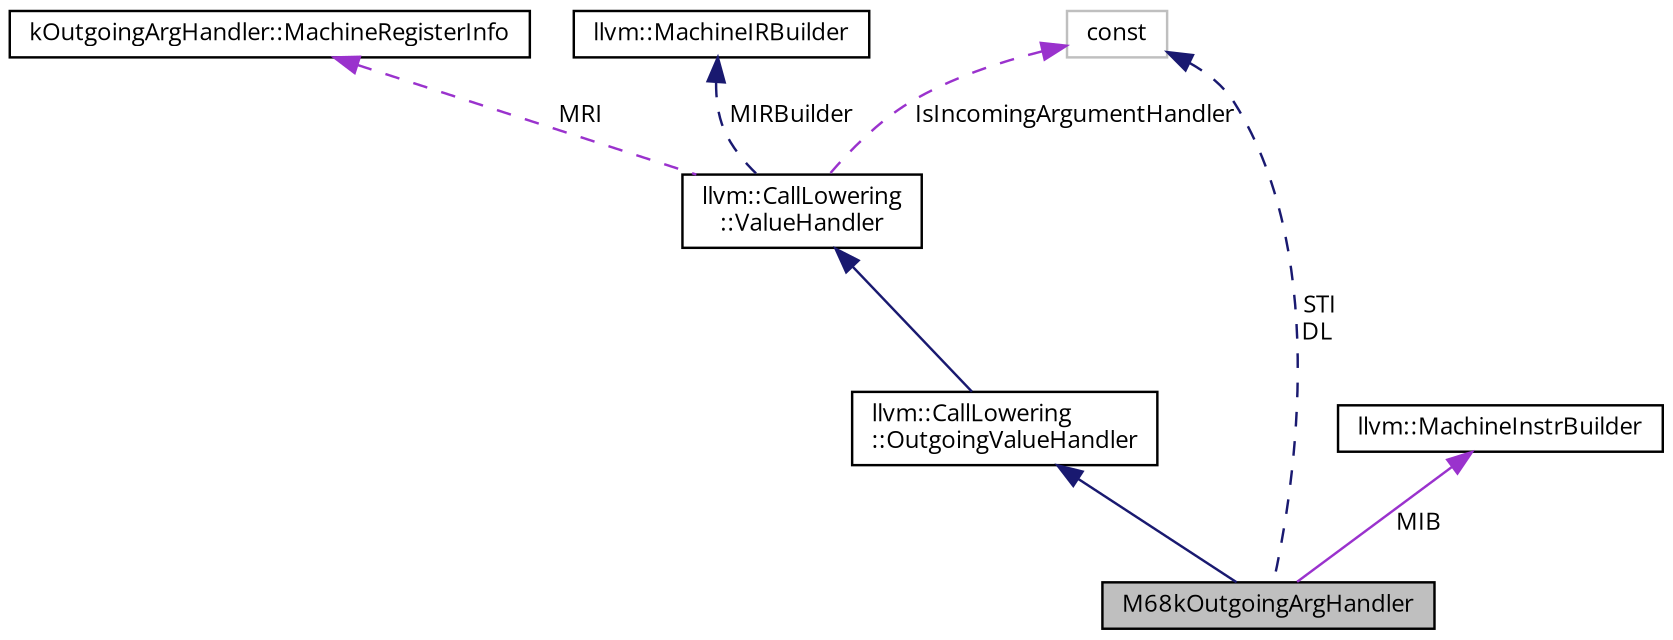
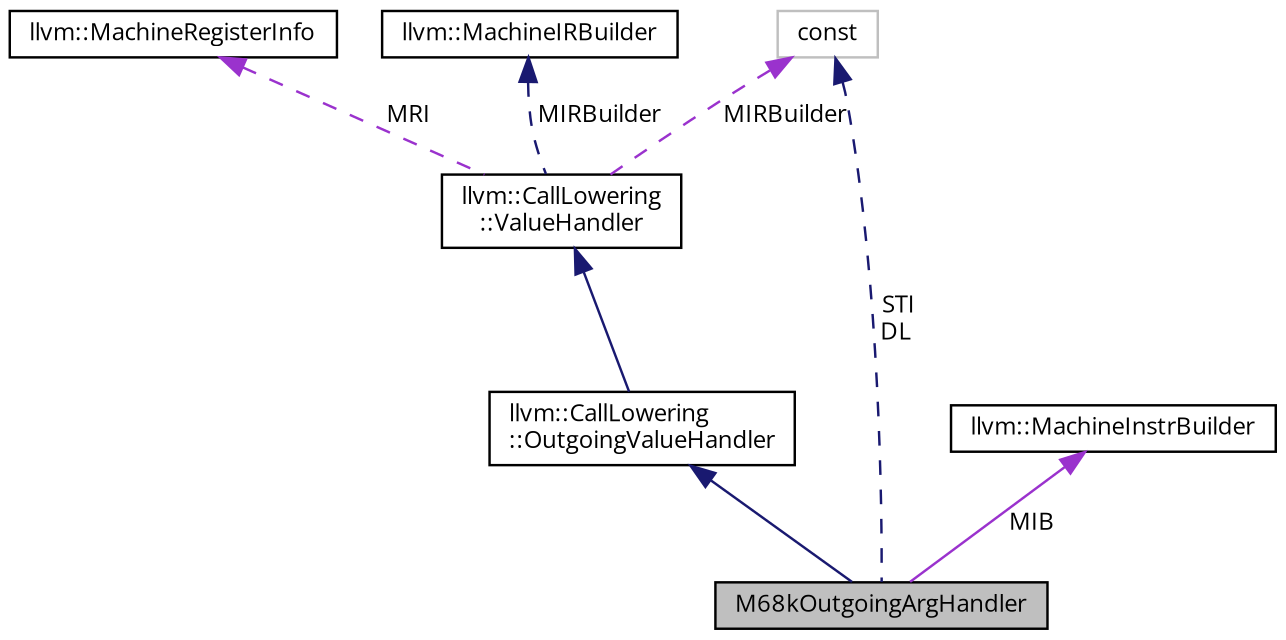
(270, 34) -> (173, 34)
(1072, 116) -> (783, 116)
